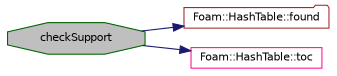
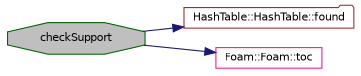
(256, 18) -> (269, 18)
(256, 58) -> (269, 58)
